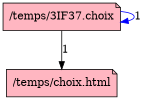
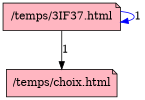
(62, 17) -> (62, 17)
